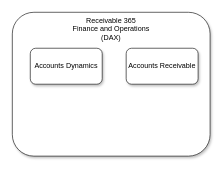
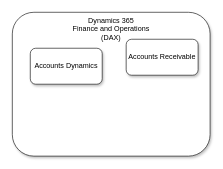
(111, 29) -> (111, 29)
(162, 66) -> (162, 57)
